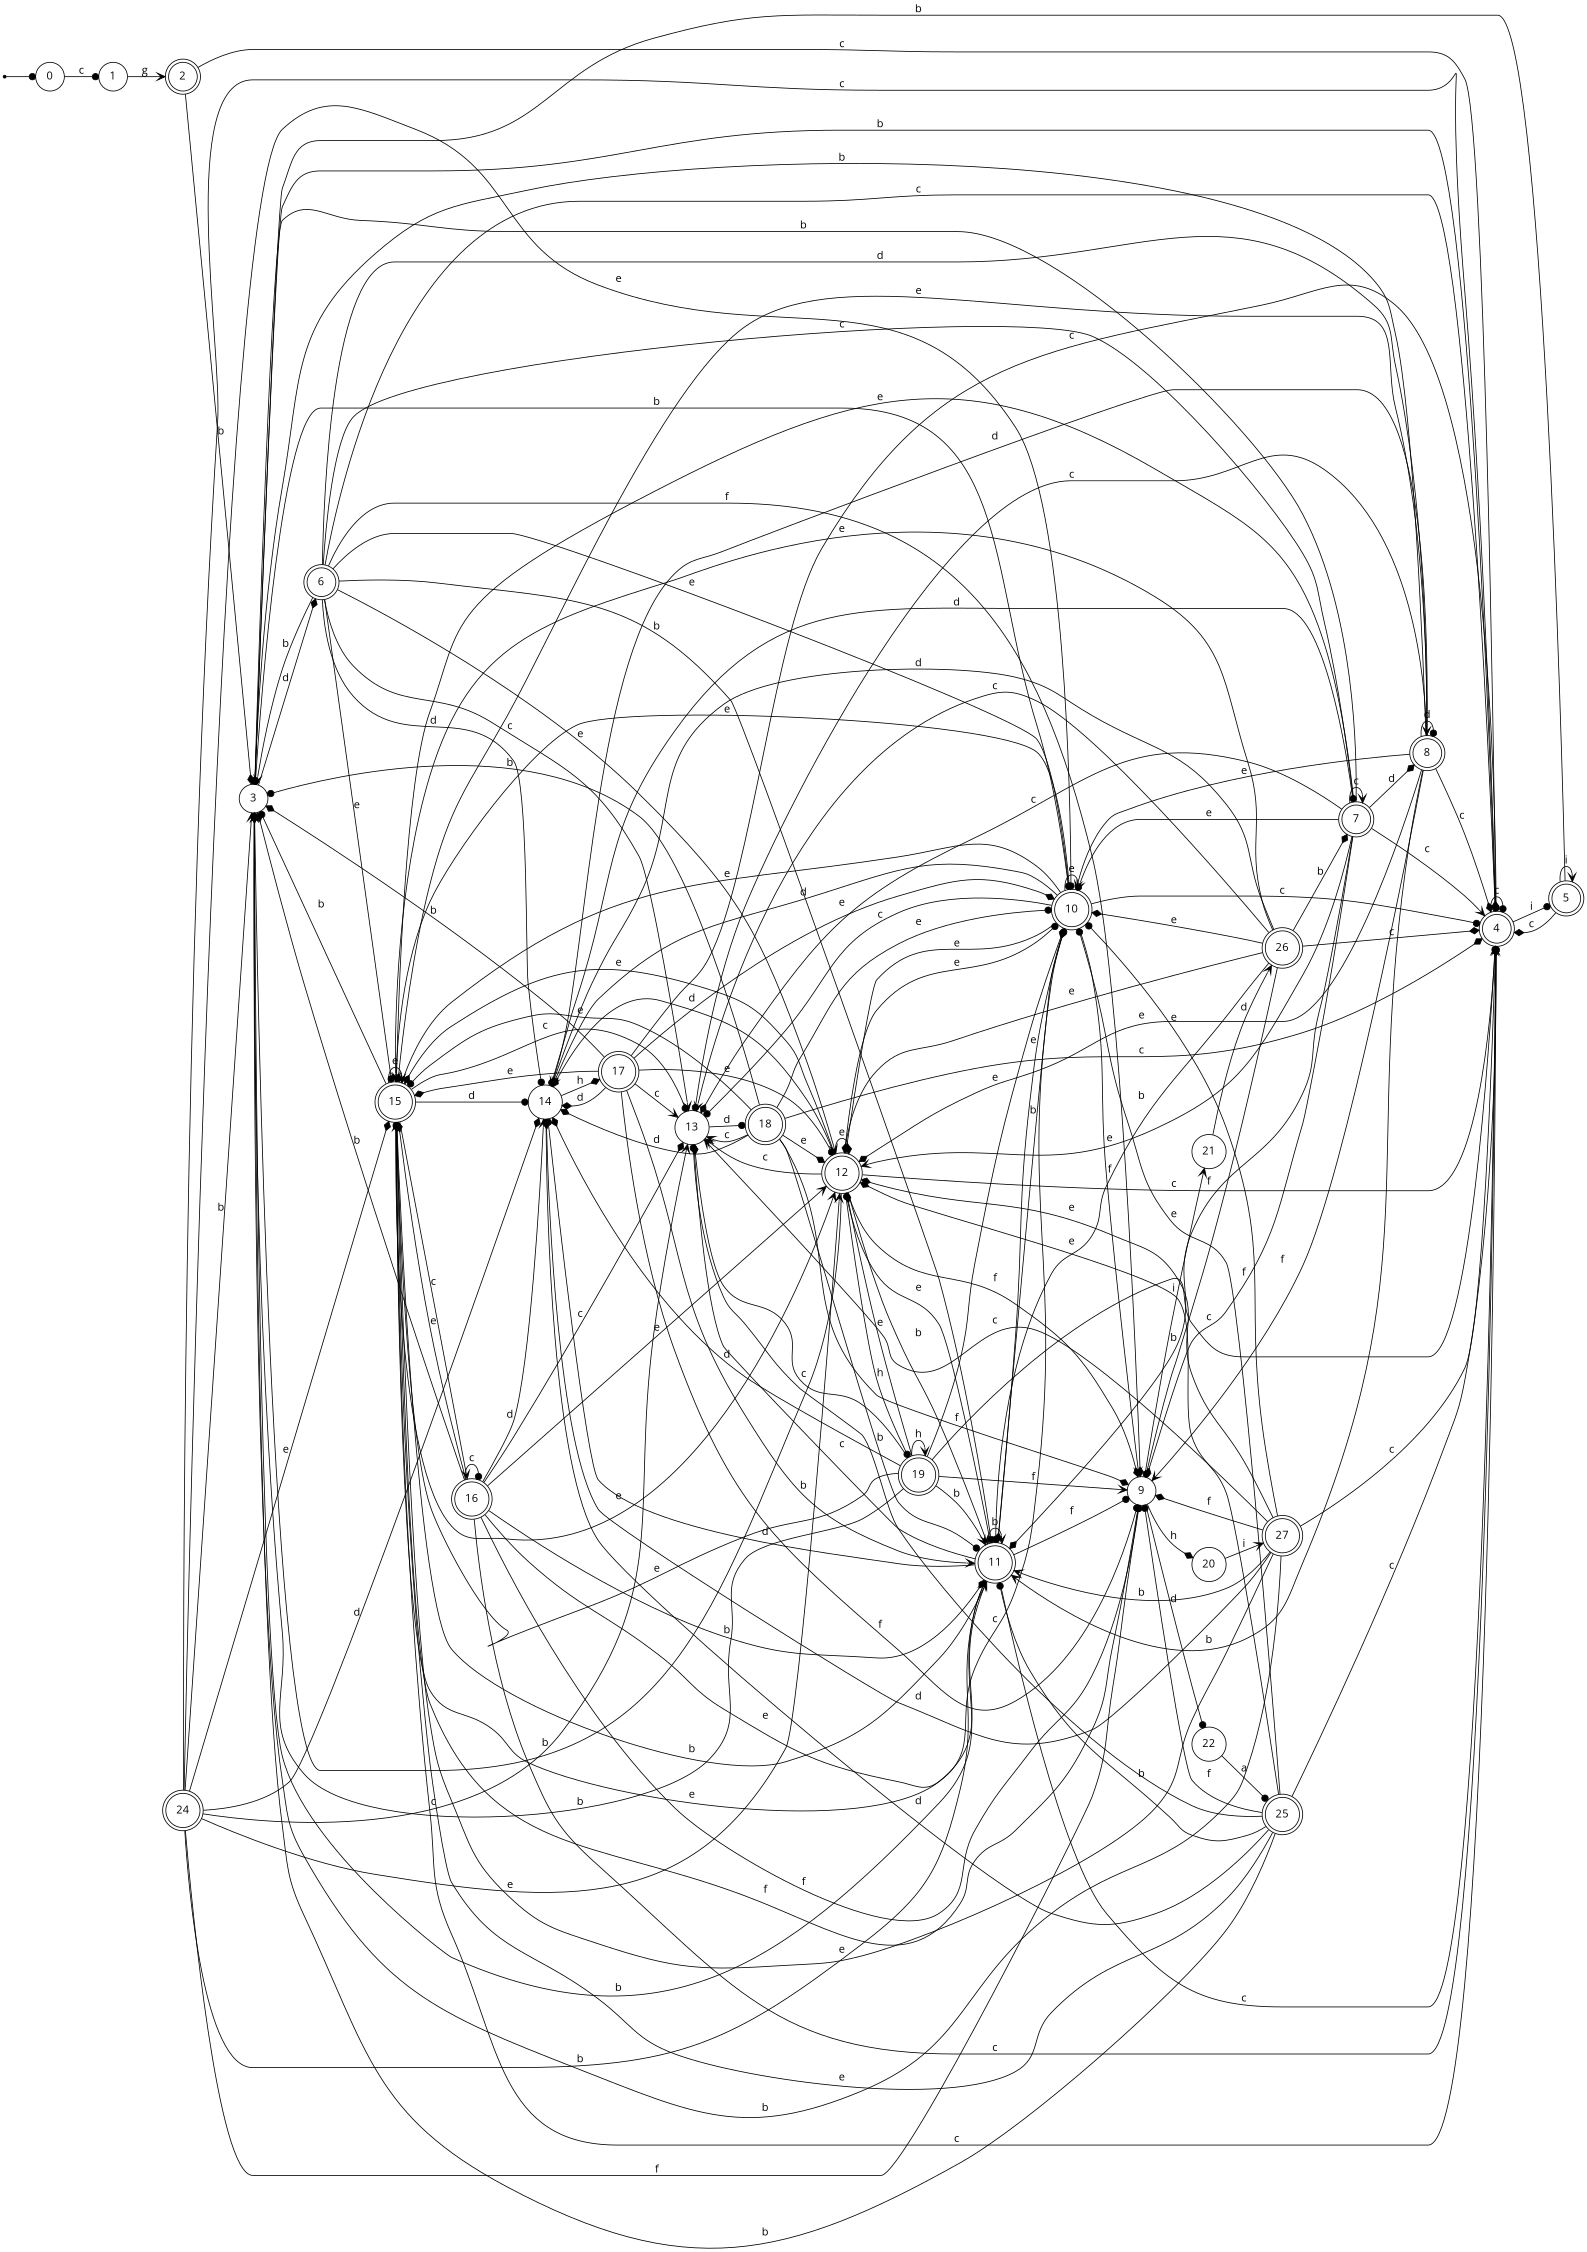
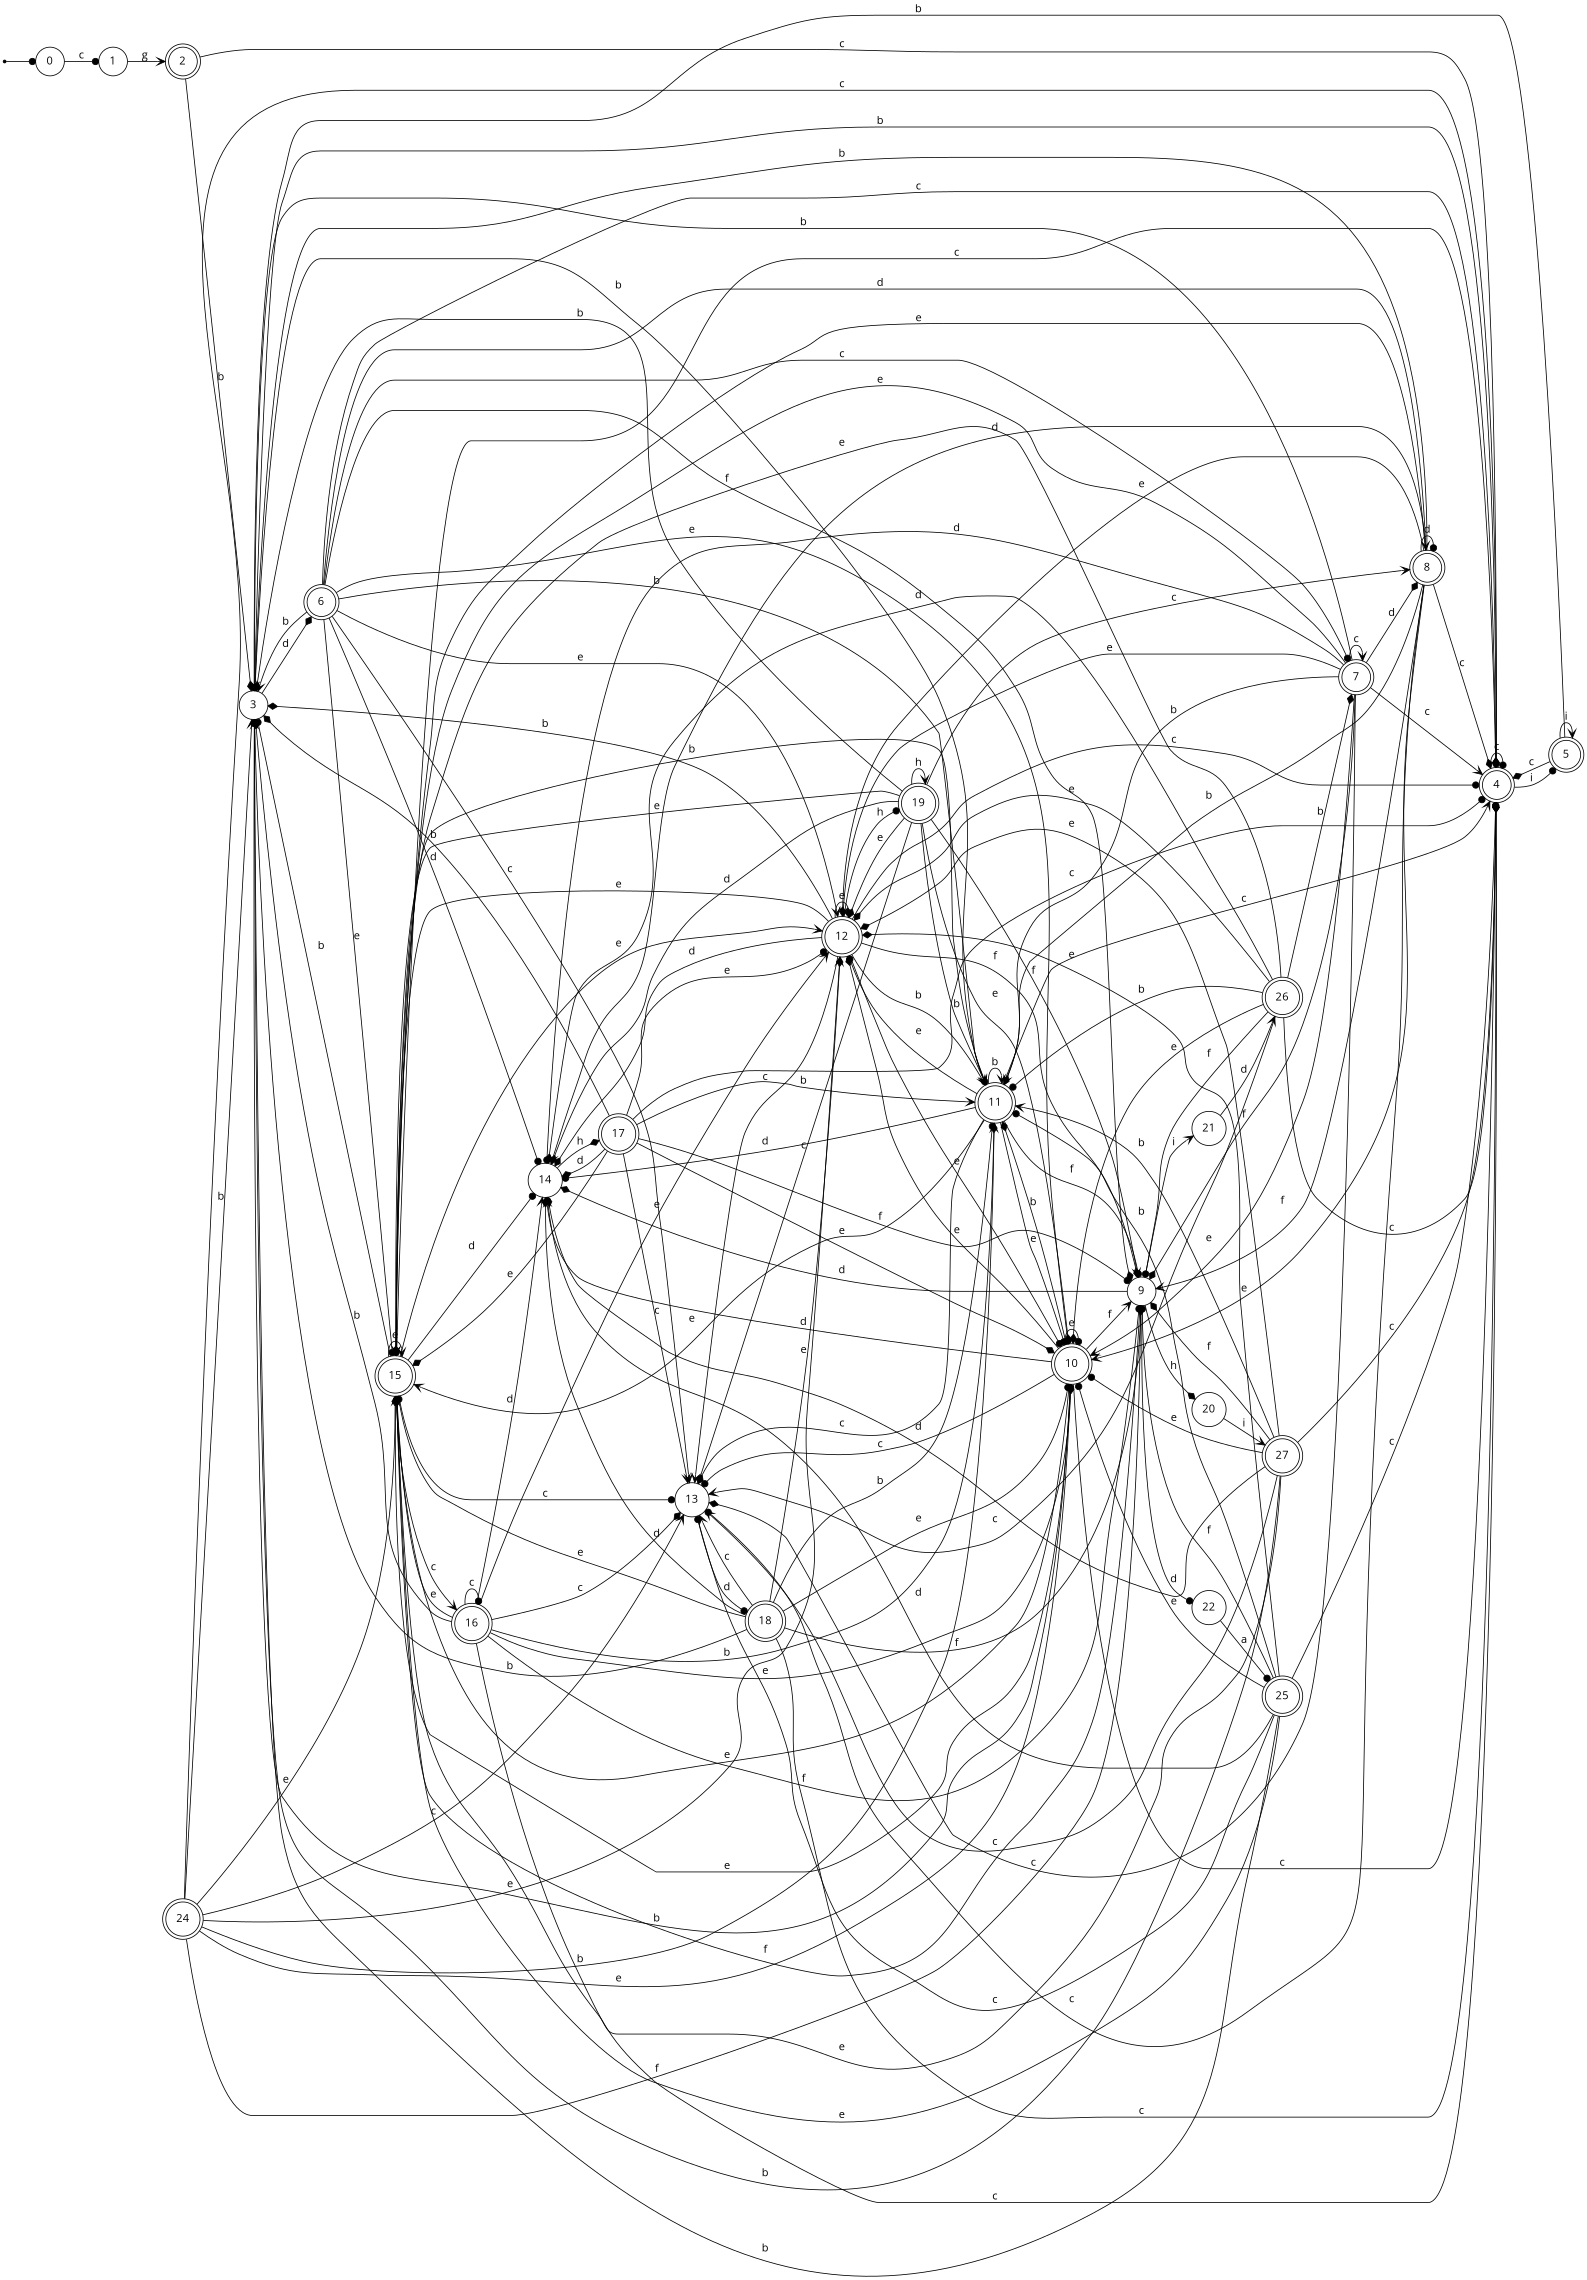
(1331, 1357) -> (1128, 615)
(396, 1519) -> (842, 1280)
